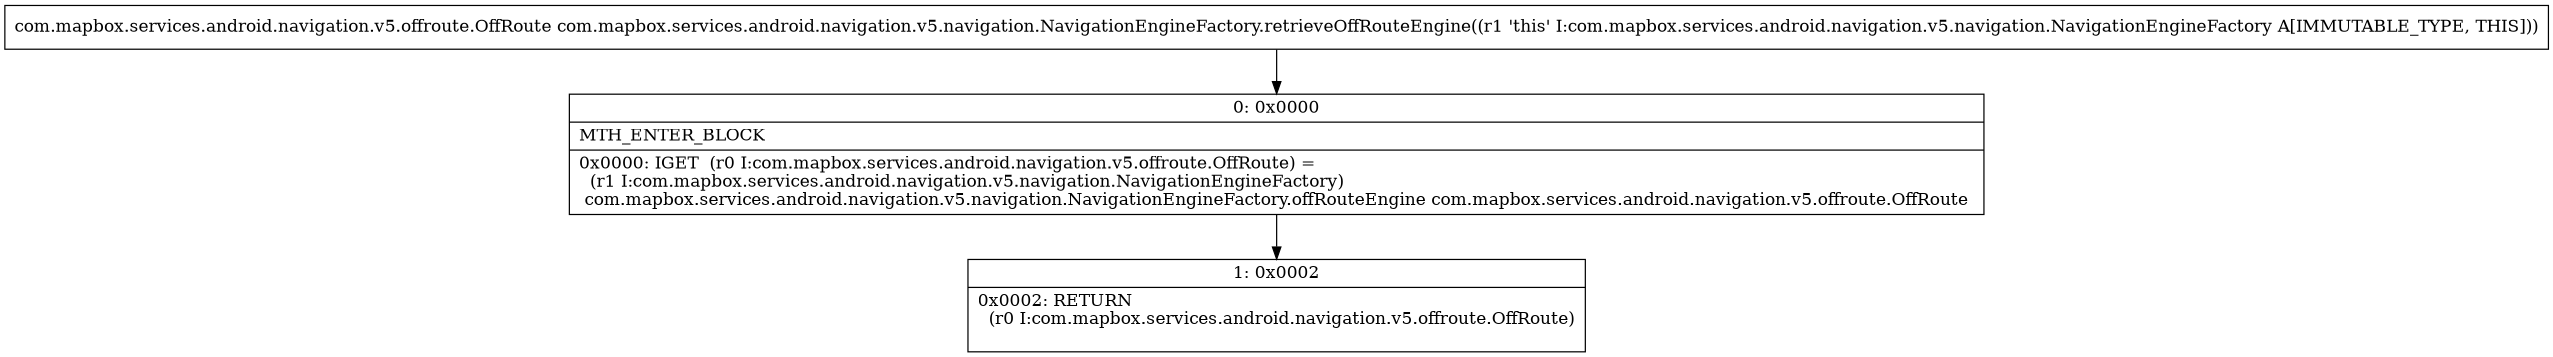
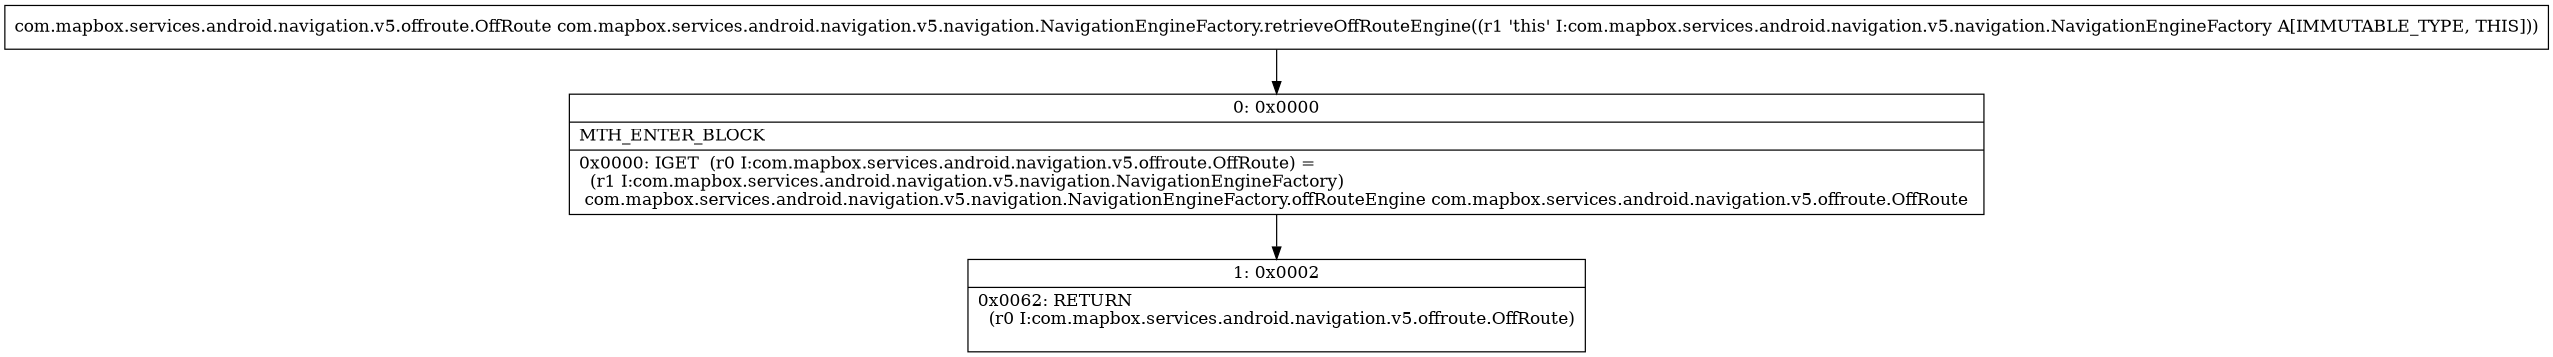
(1060, 301) -> (1060, 301)
